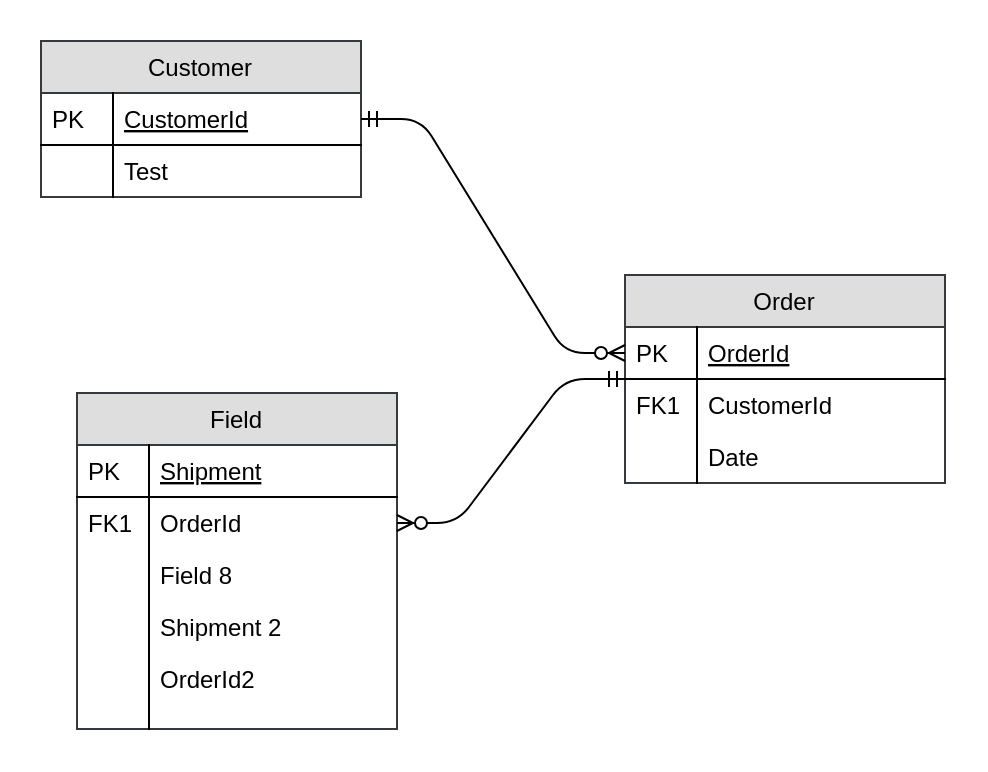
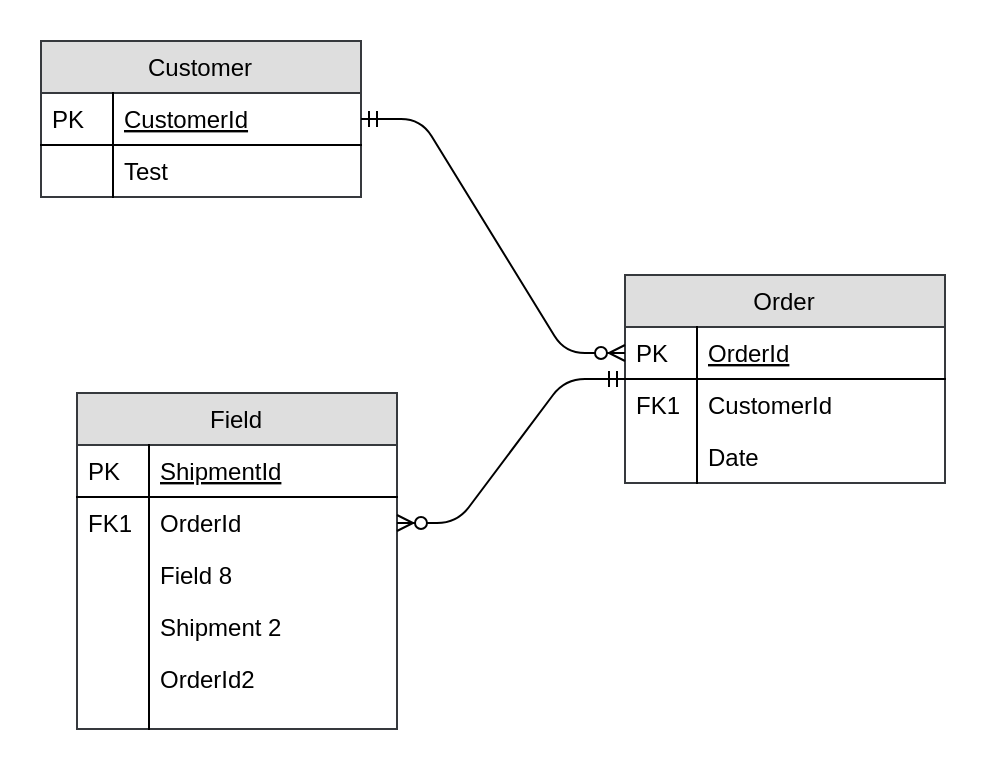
(211, 472) -> (224, 472)
